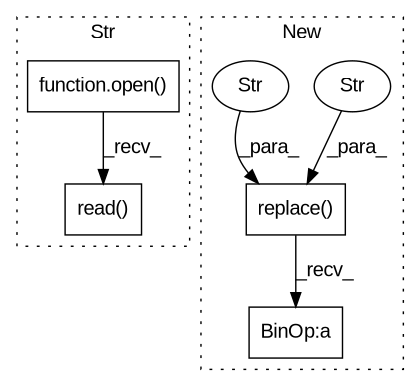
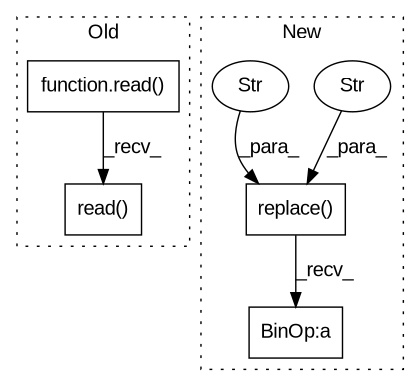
(103, 33) -> (103, 33)
(103, 86) -> (103, 86)
